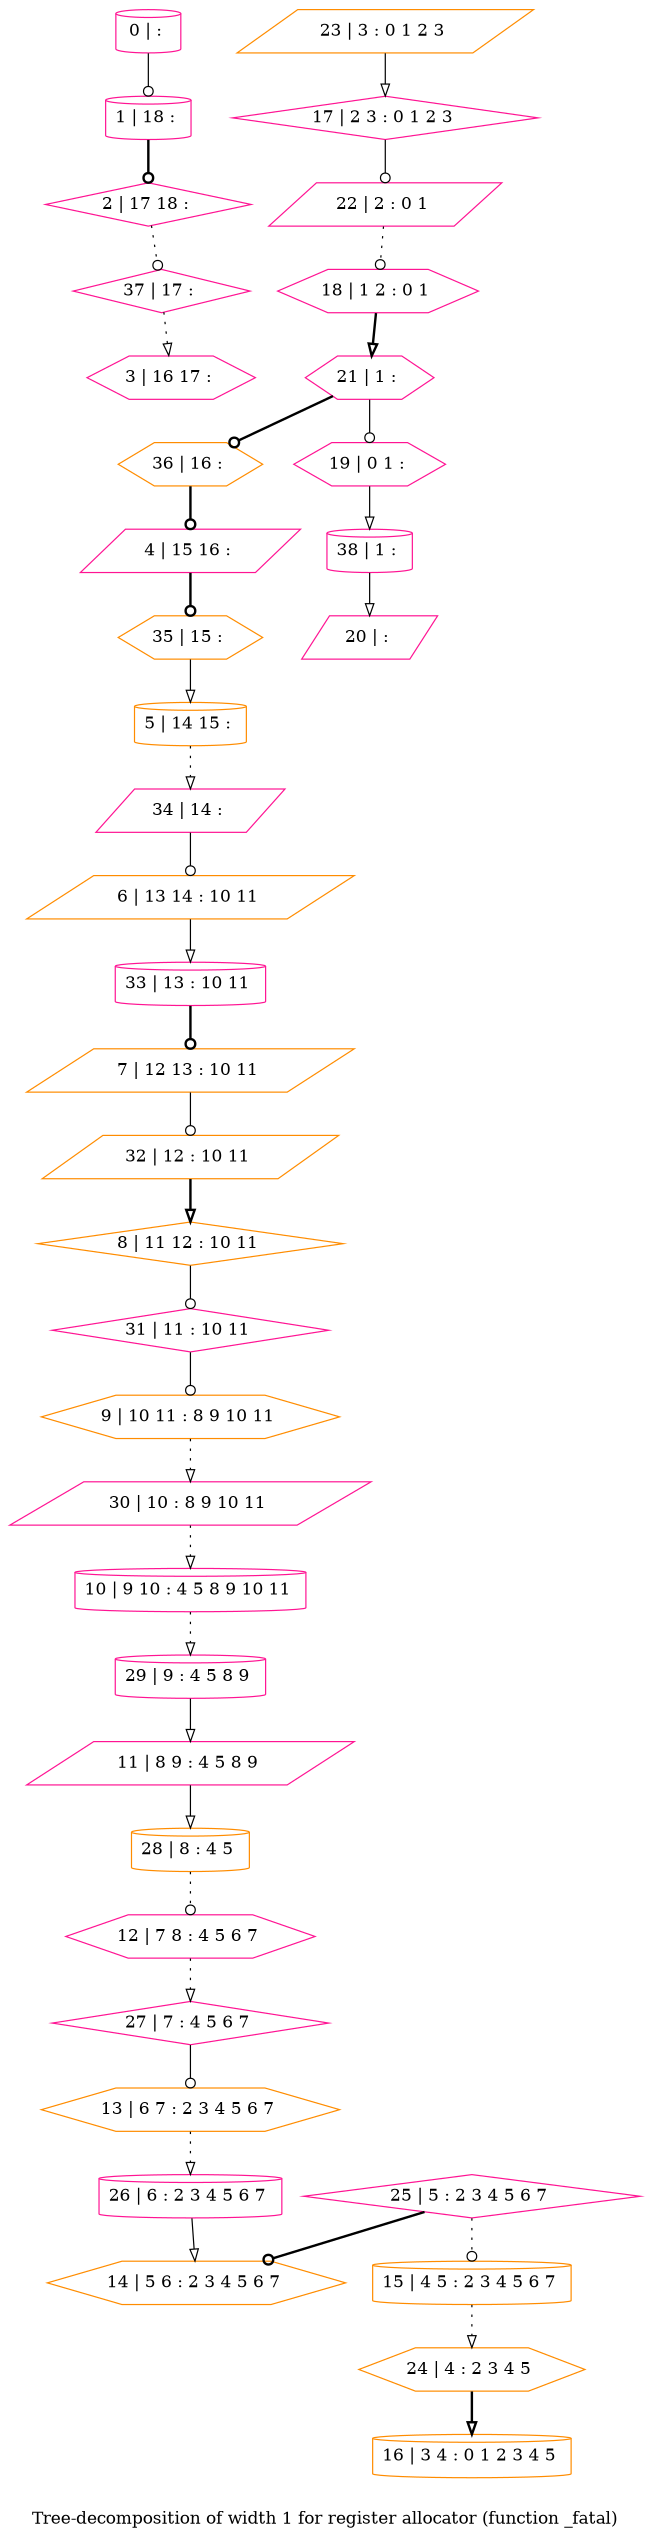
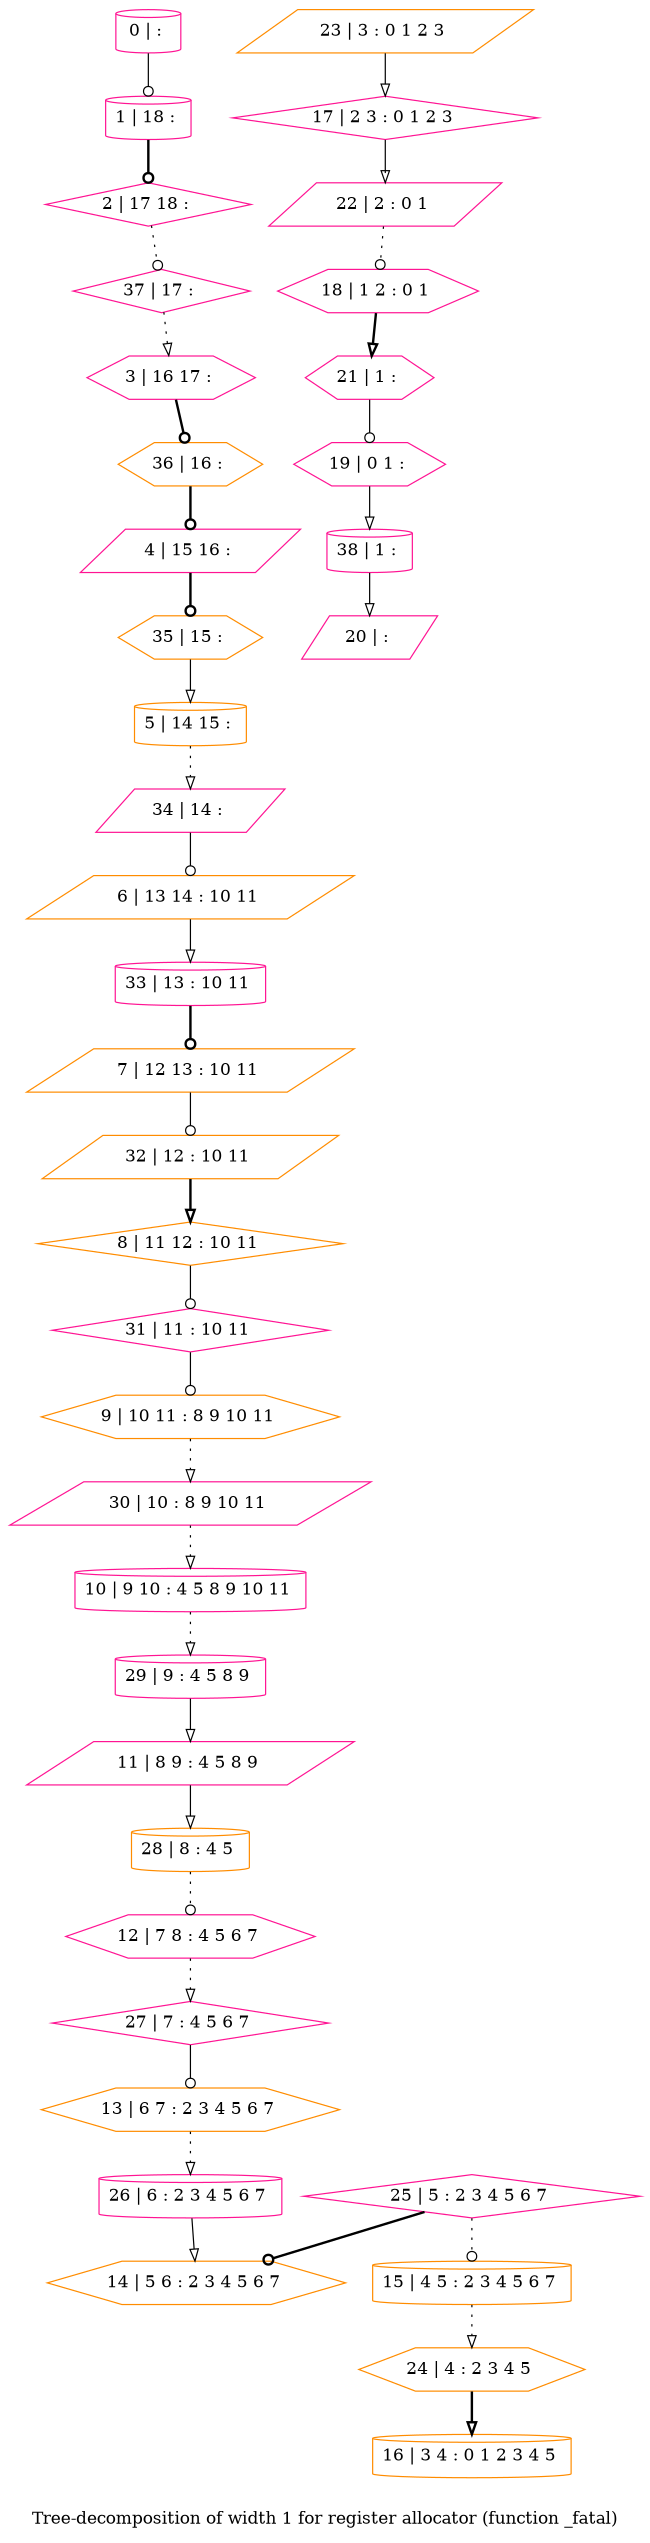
(385, 156) -> (385, 156)
(286, 418) -> (180, 416)
